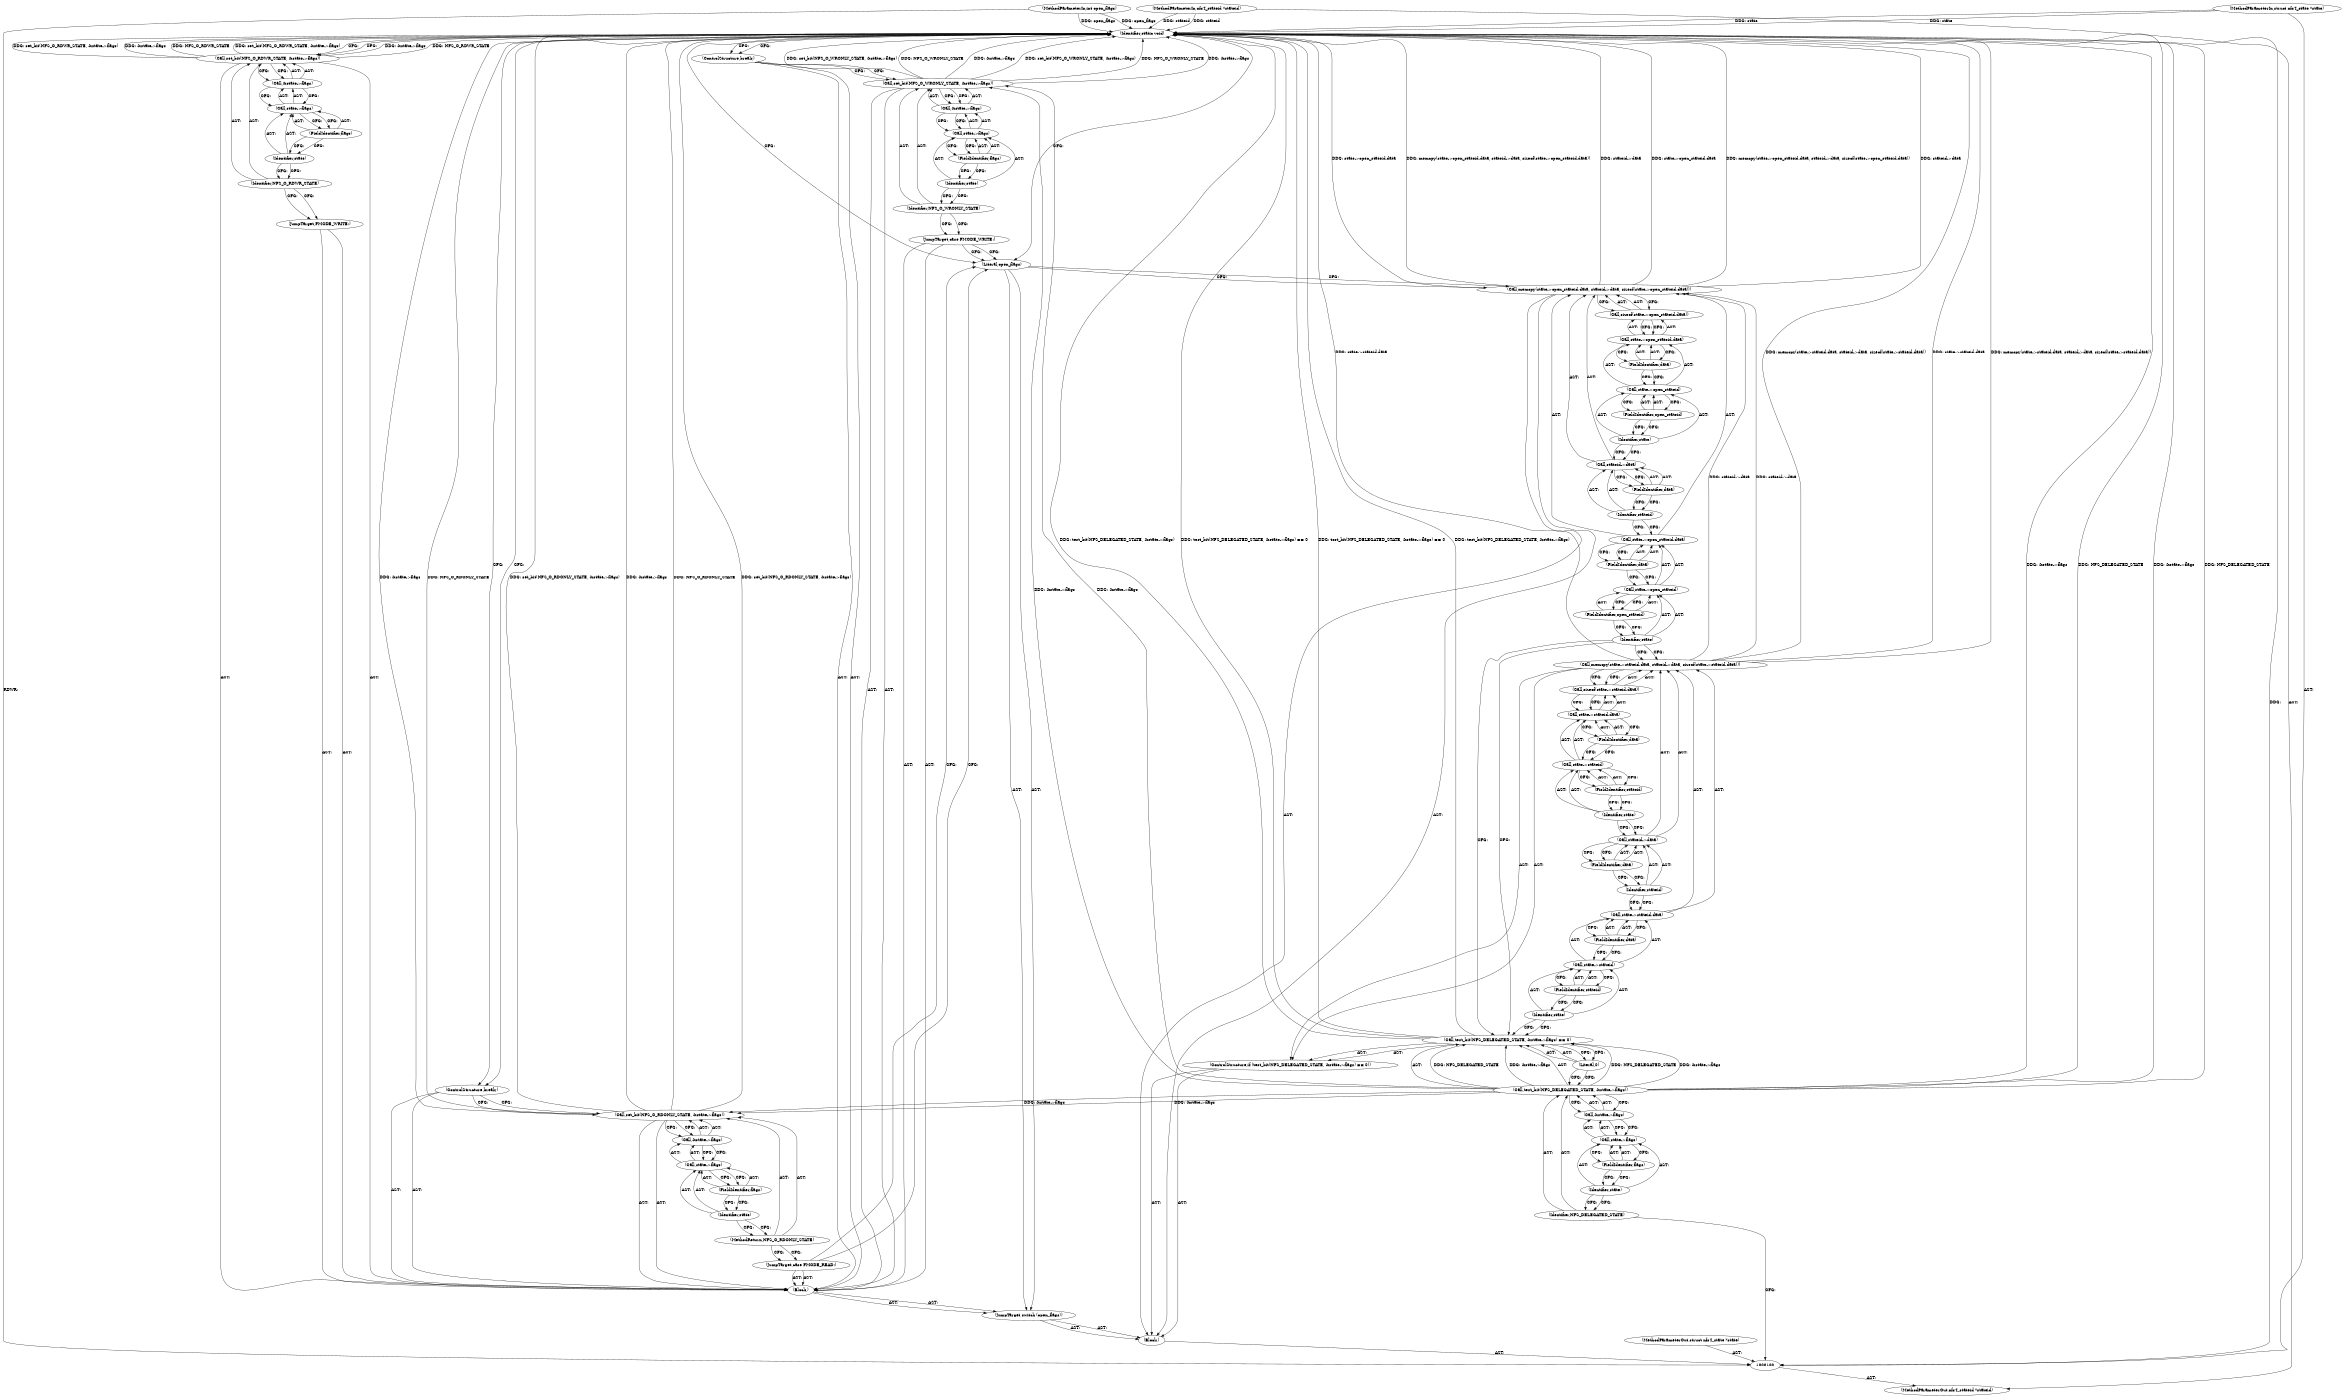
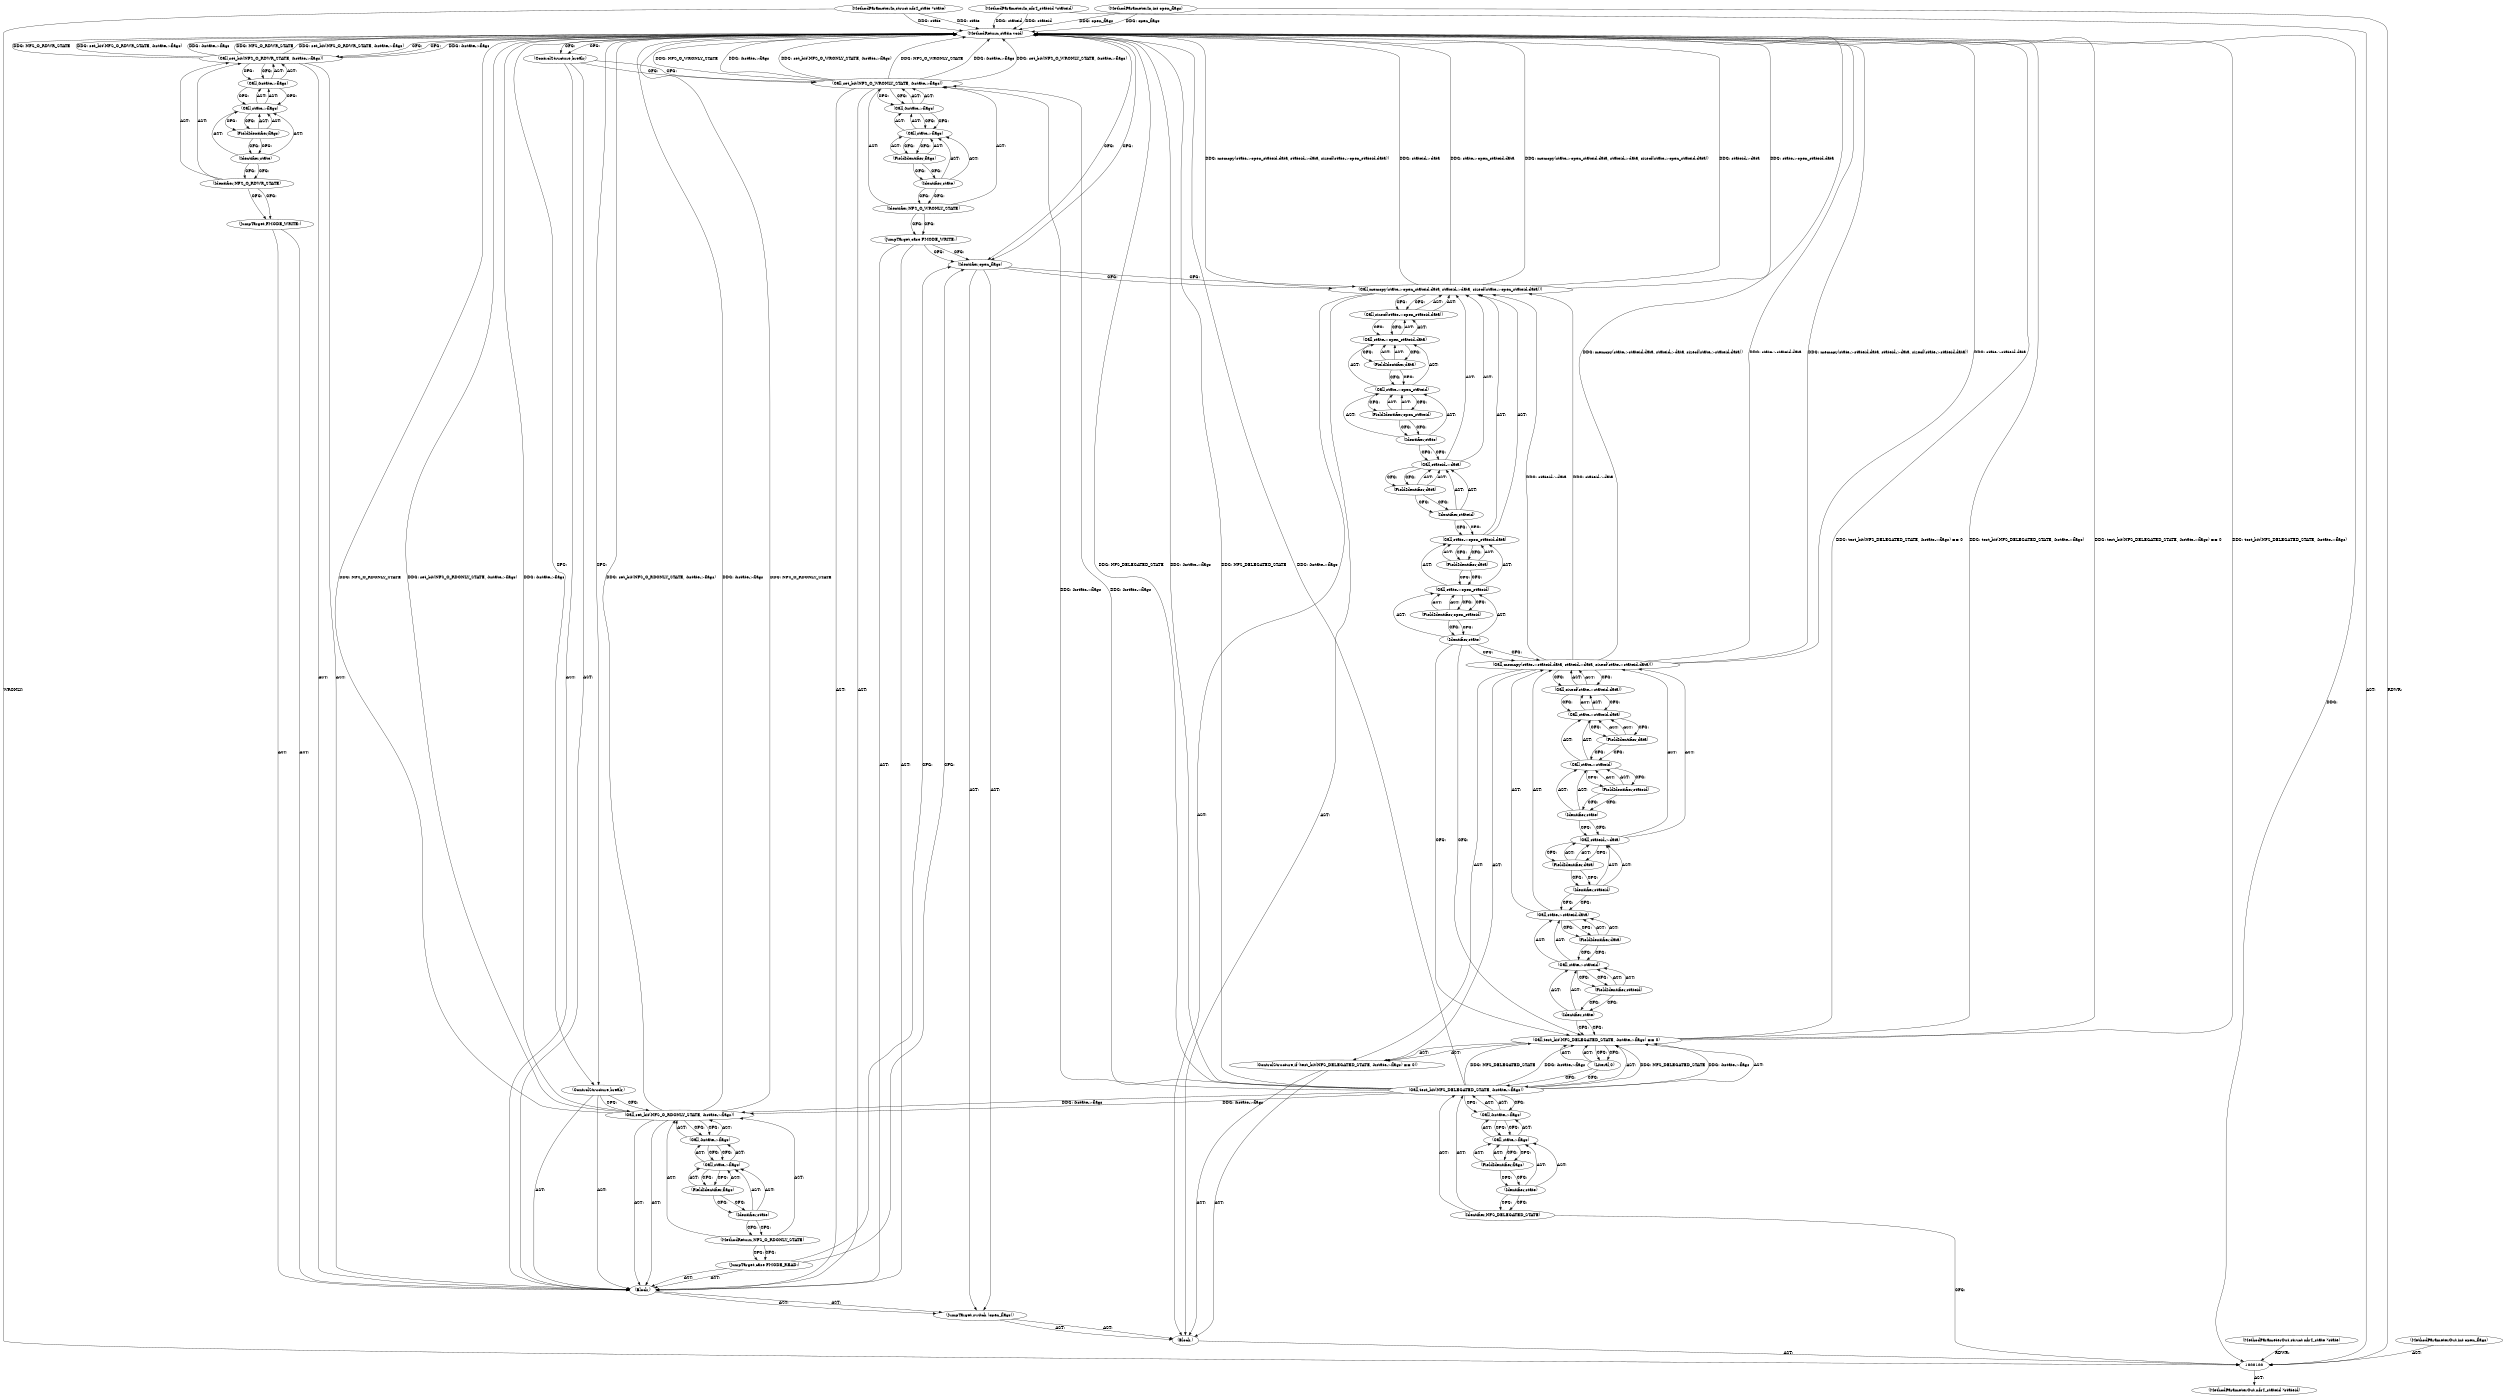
(1142, 34) -> (995, 34)
(1002, 265) -> (980, 265)
(2289, 336) -> (2366, 89)
(2309, 690) -> (14, 690)
none -> (2449, 1340)
(1738, 1353) -> (2283, 1353)
